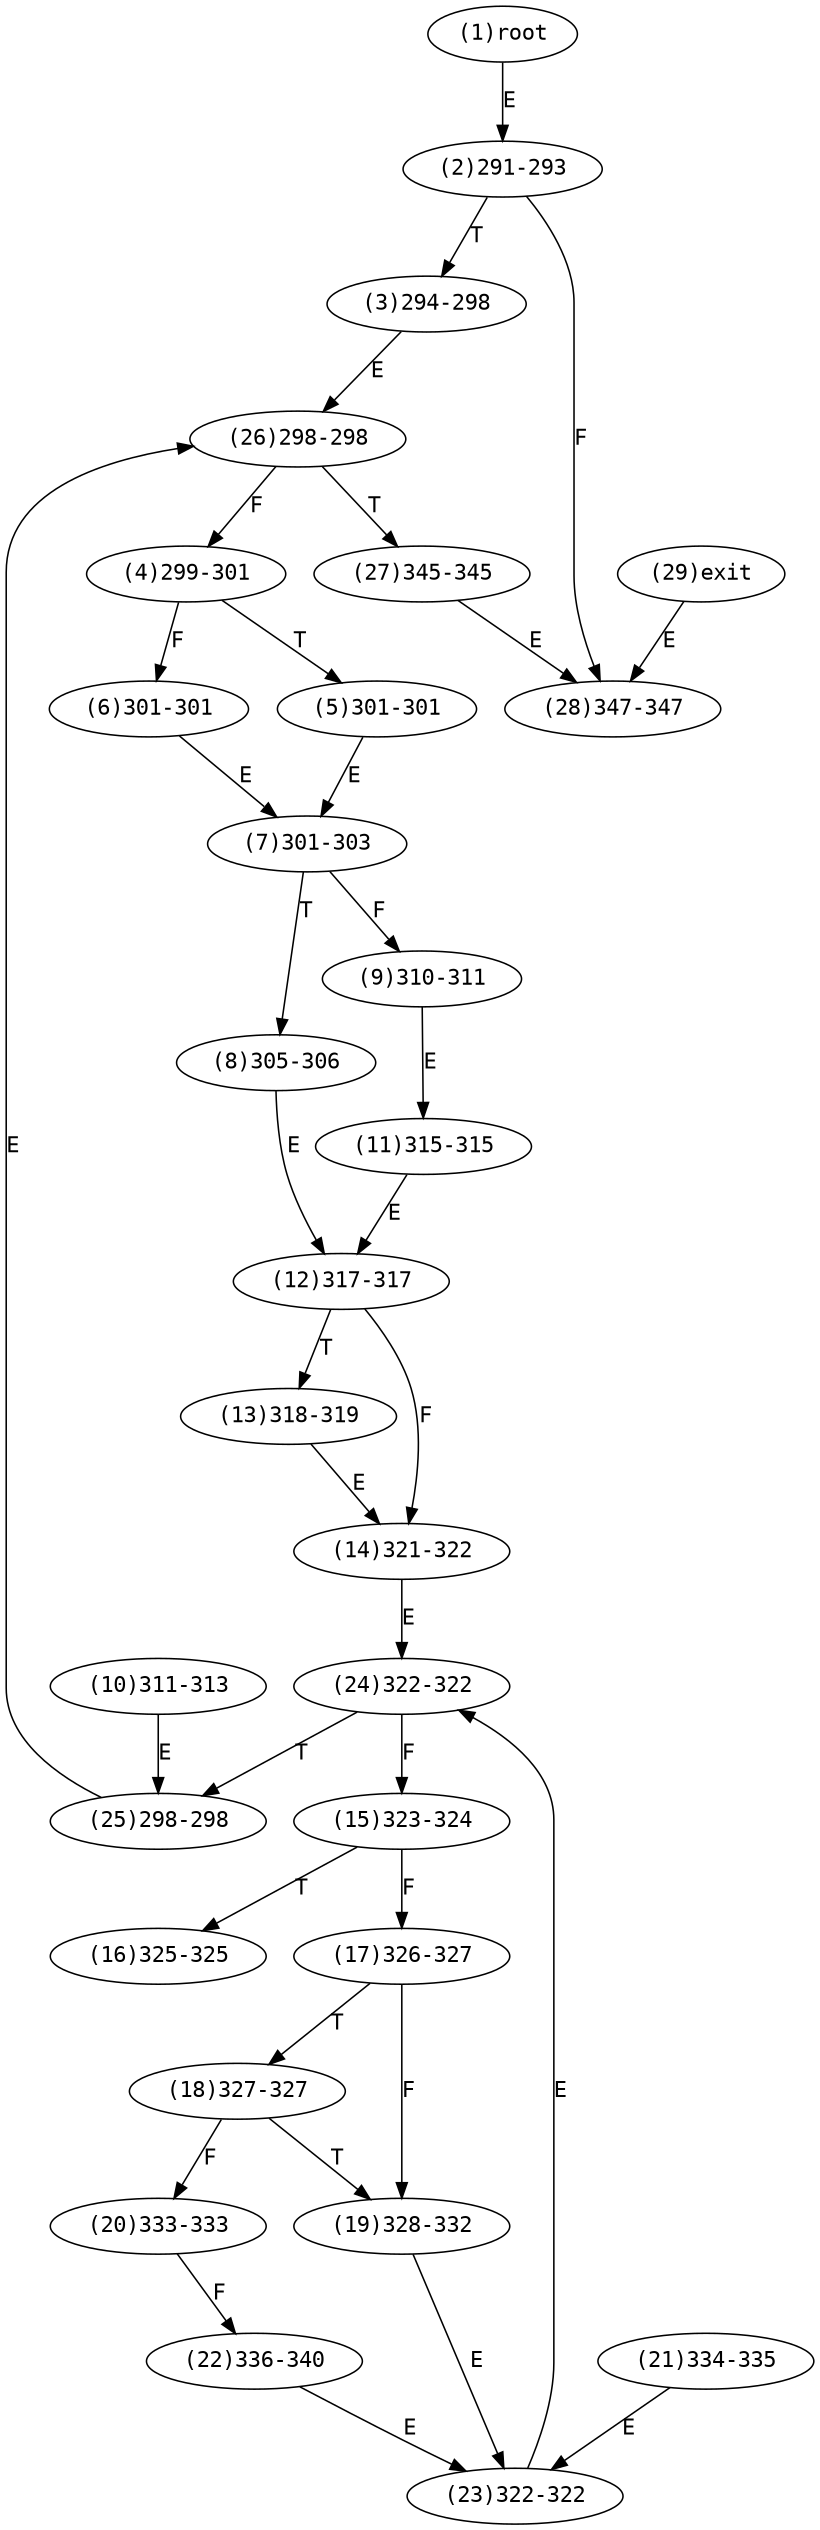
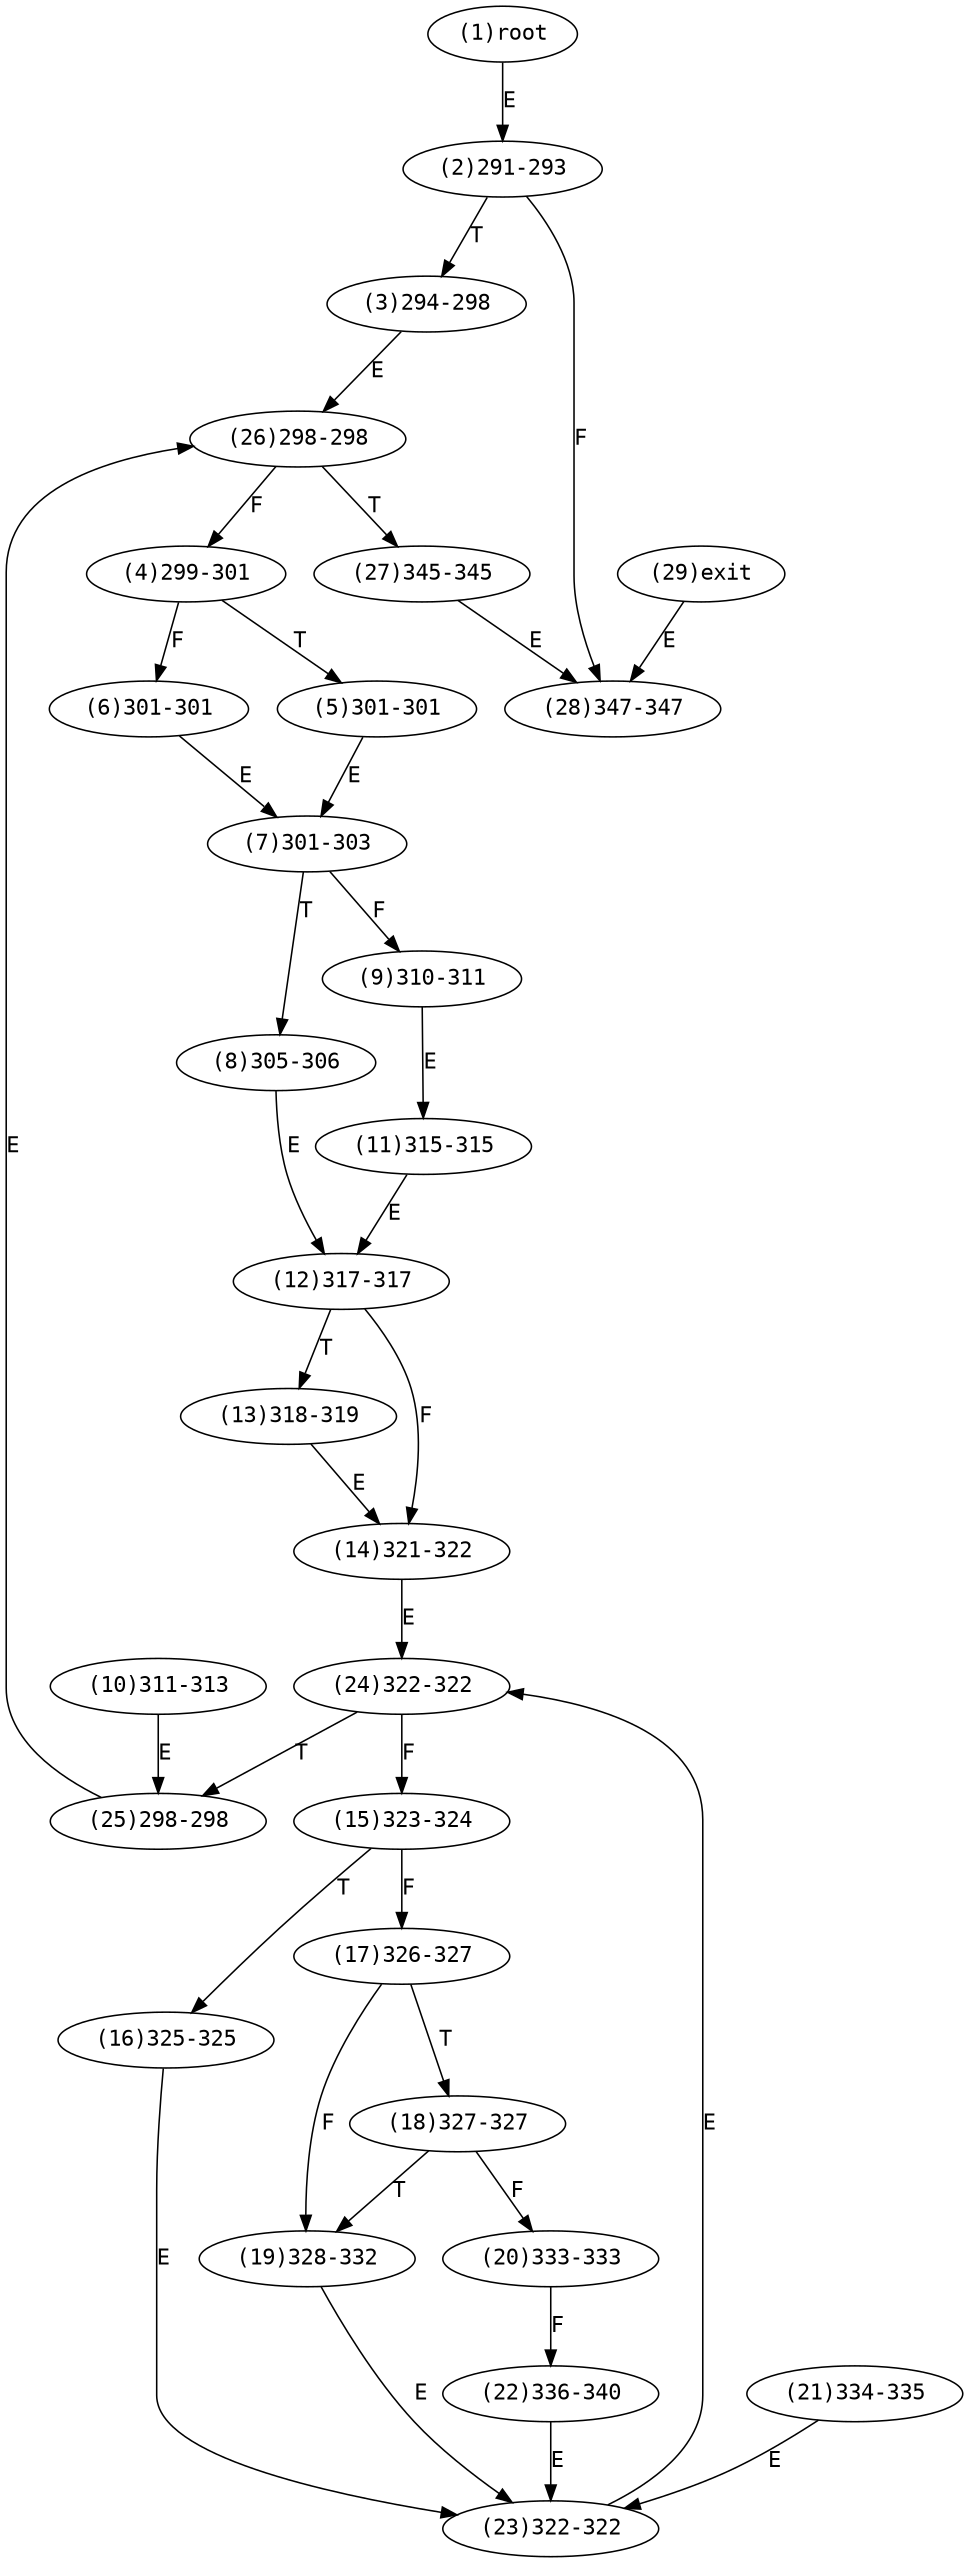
none -> (157, 2392)
